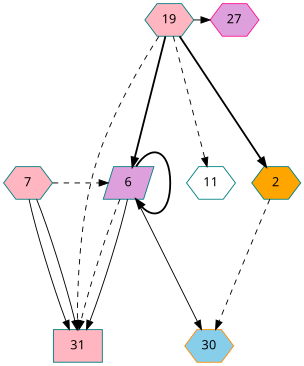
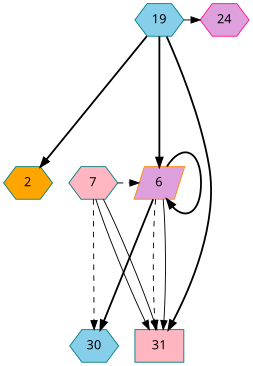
(169, 20) -> (159, 20)
(235, 20) -> (225, 20)
(94, 171) -> (210, 179)
(129, 183) -> (159, 183)
(211, 183) -> none
(167, 260) -> (133, 248)
(244, 260) -> (94, 260)
(209, 346) -> (94, 346)
